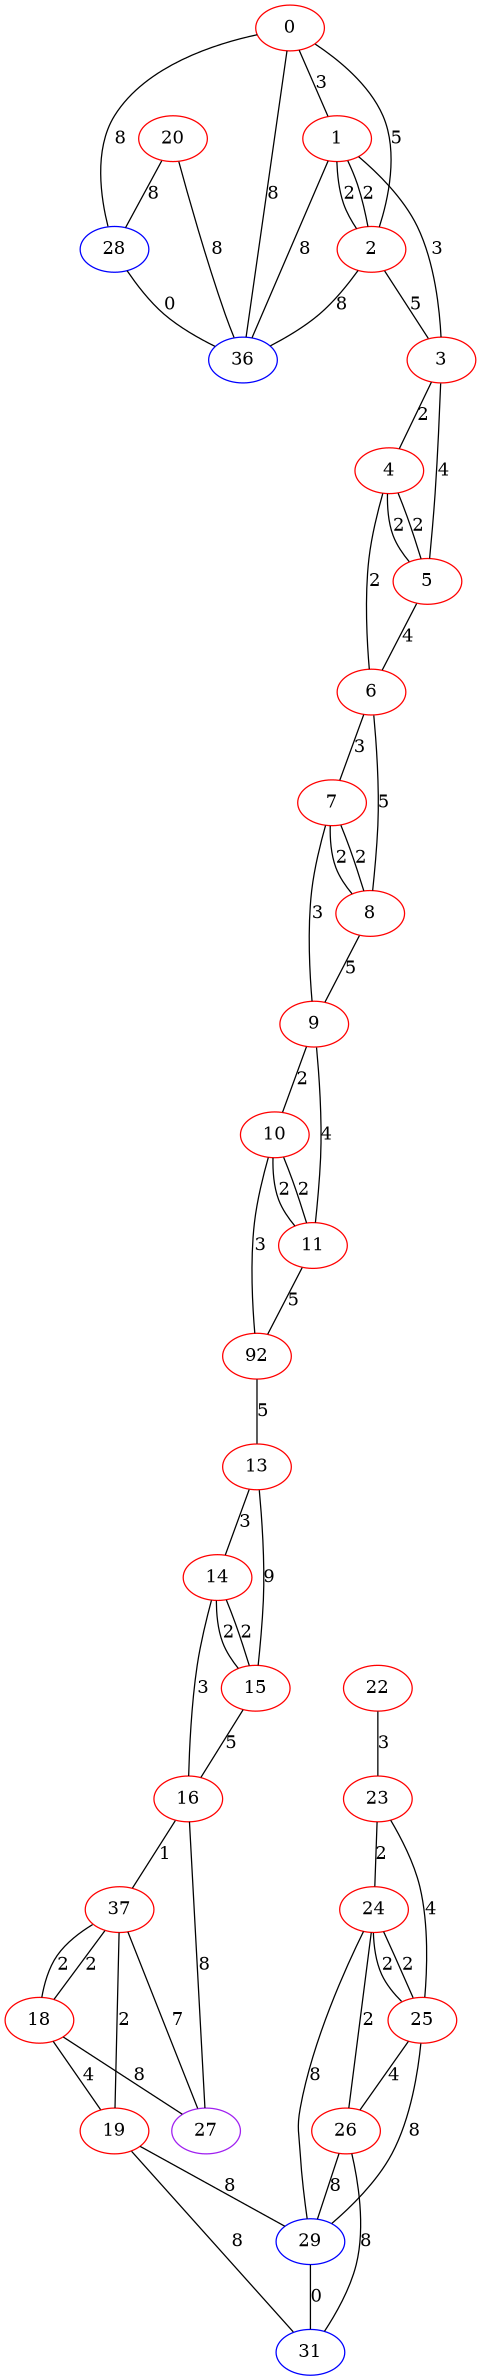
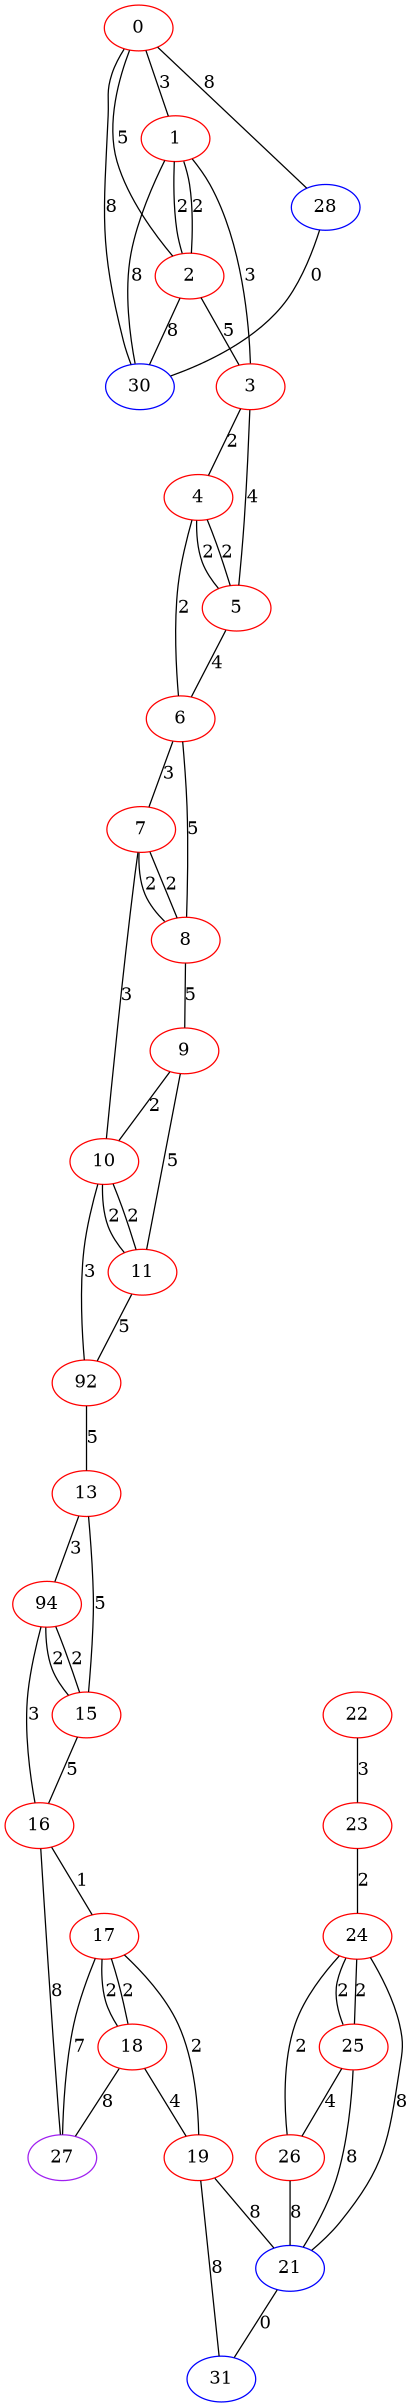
(173, 139) -> none
(243, 360) -> (140, 387)
(310, 913) -> (121, 995)
(327, 1135) -> (173, 1162)
(218, 1578) -> (47, 1604)
(270, 1578) -> (101, 1604)
(423, 1905) -> none
(120, 1910) -> (104, 1936)
(310, 2242) -> (290, 2268)
(359, 2246) -> none
